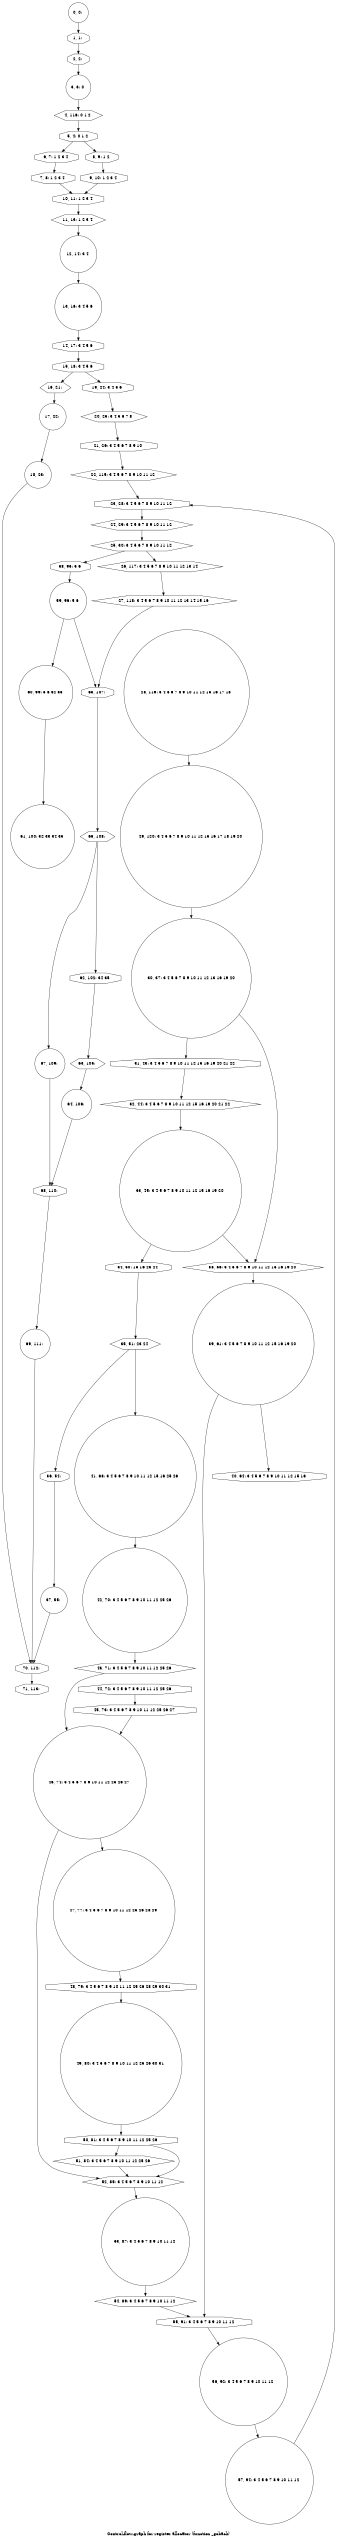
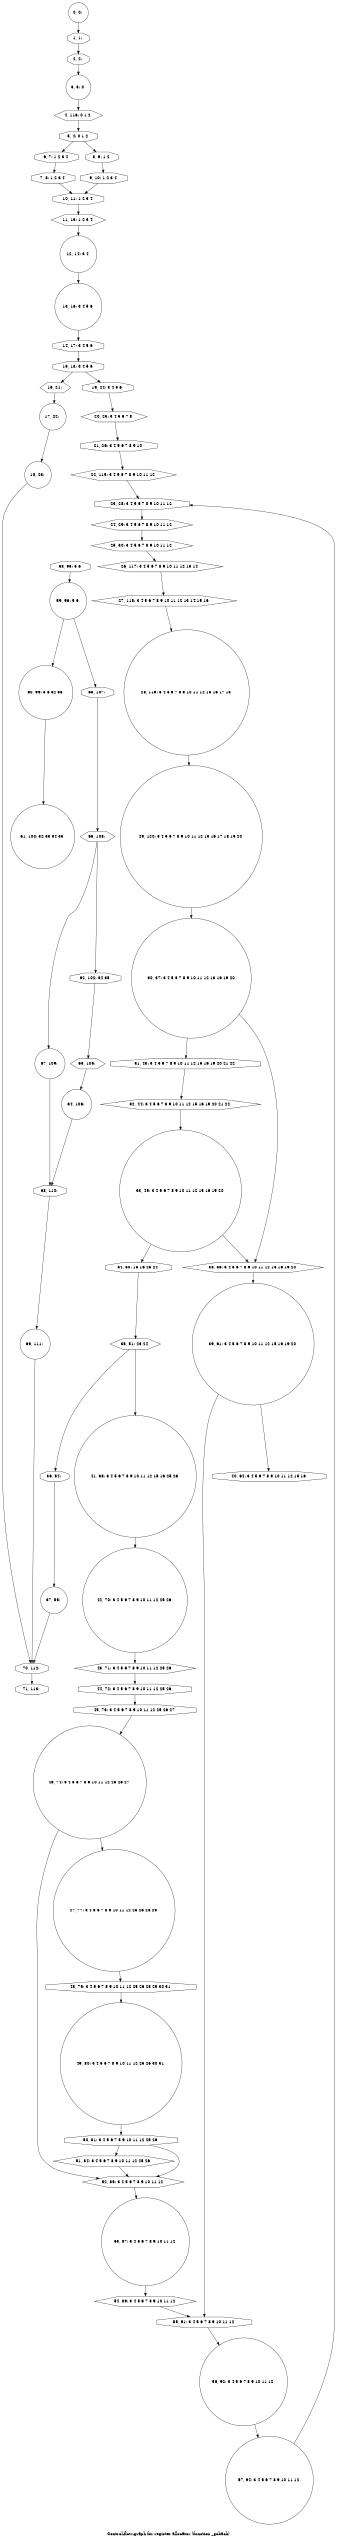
(106, 556) -> none
(116, 638) -> (168, 617)
(71, 1690) -> (135, 1677)
